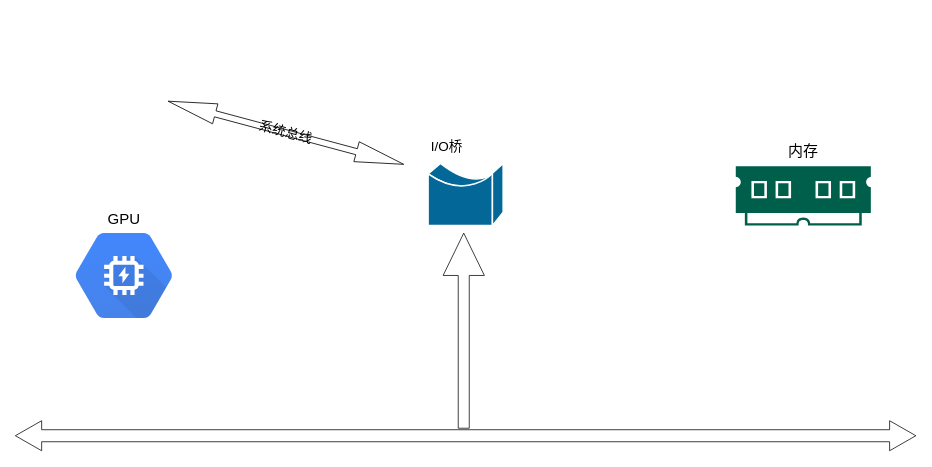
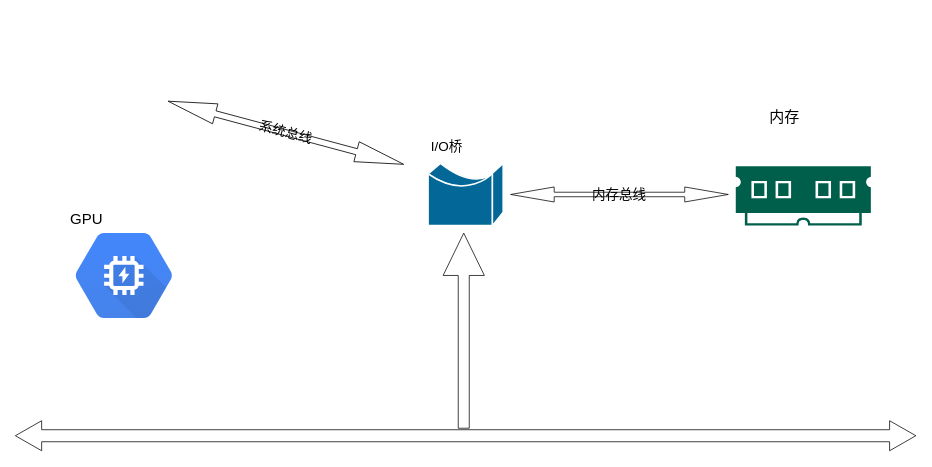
(803, 150) -> (784, 117)
none -> (619, 194)
(124, 218) -> (87, 218)
